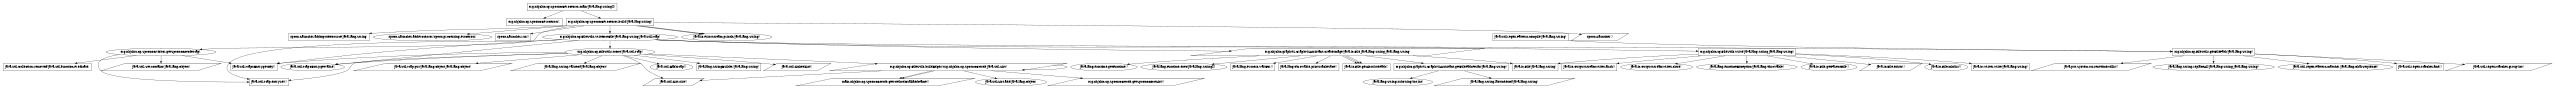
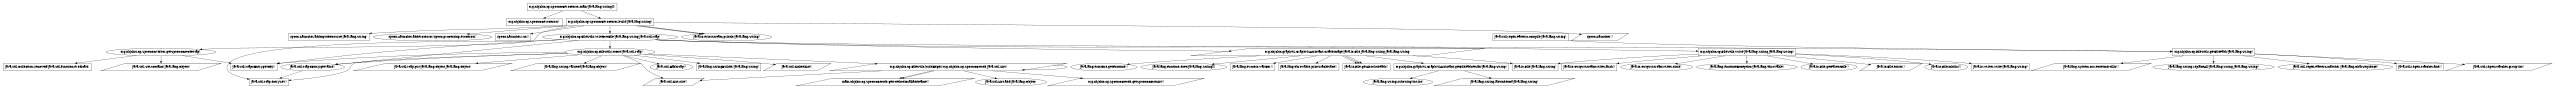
(2091, 67) -> (2091, 67)
(158, 80) -> (292, 74)
